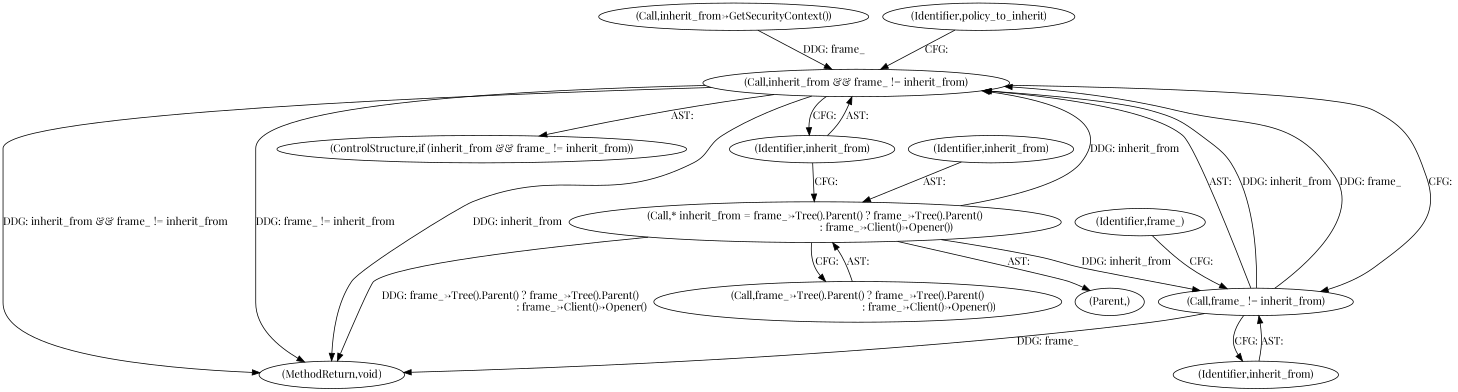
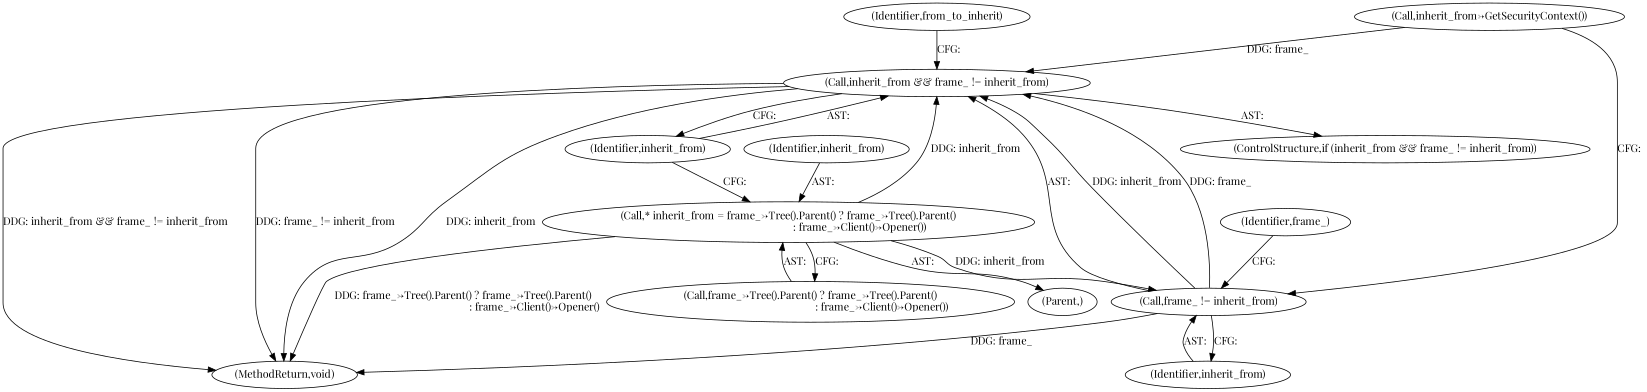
(979, 17) -> (937, 17)
(1318, 99) -> (1571, 250)
